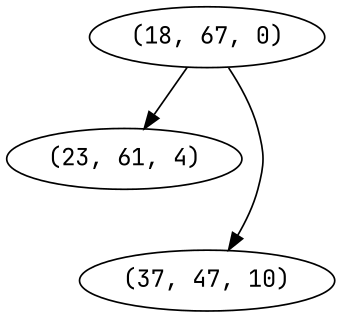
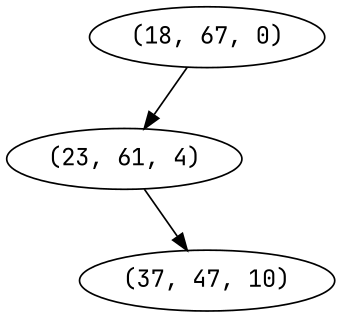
(262, 150) -> (161, 213)
